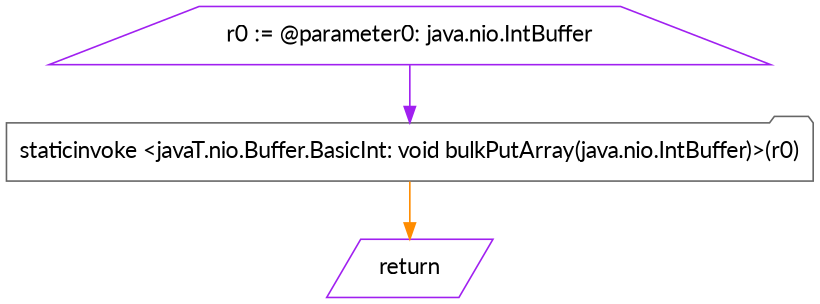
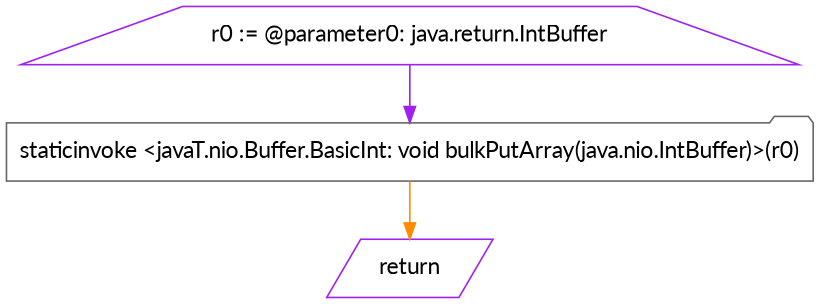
(410, 36) -> (410, 36)
